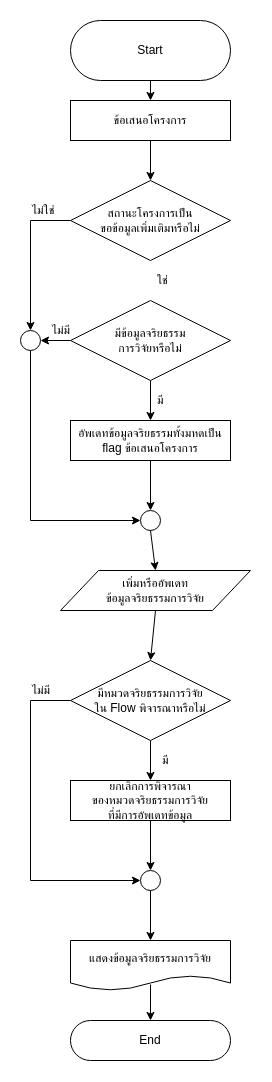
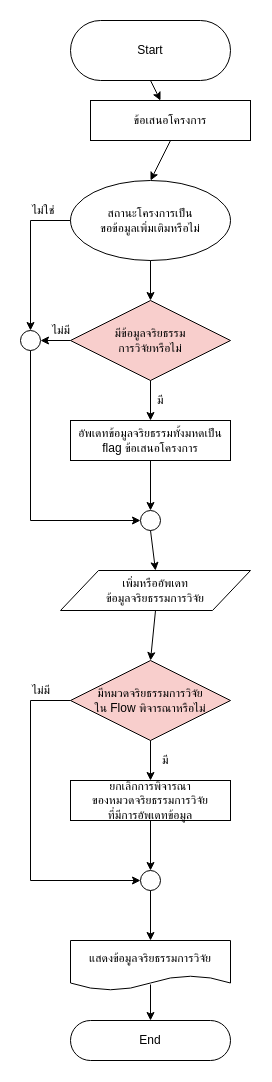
(151, 121) -> (171, 121)
(151, 221) -> (151, 221)
none -> (151, 277)
(171, 281) -> none
(151, 341) -> (151, 341)
(151, 701) -> (151, 701)
